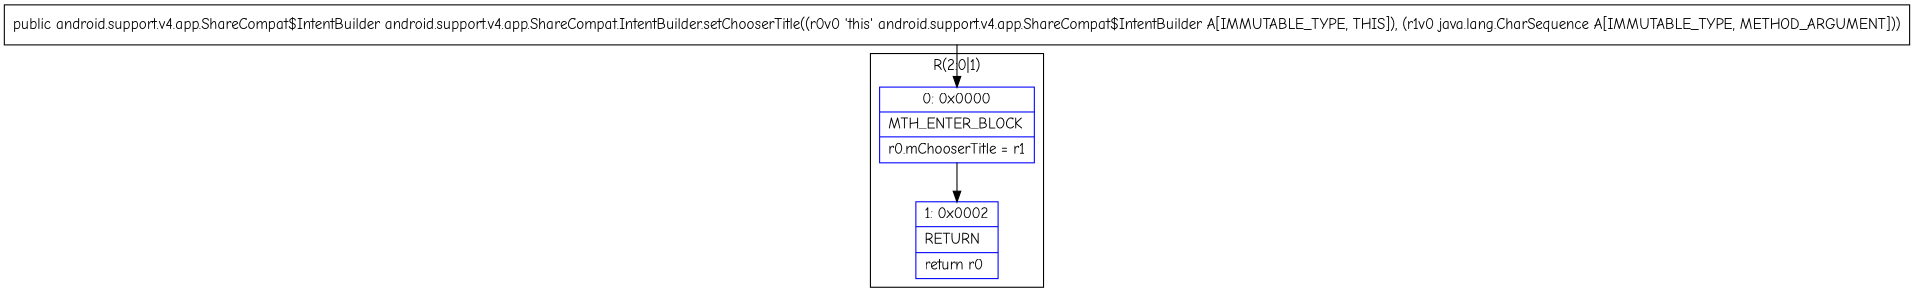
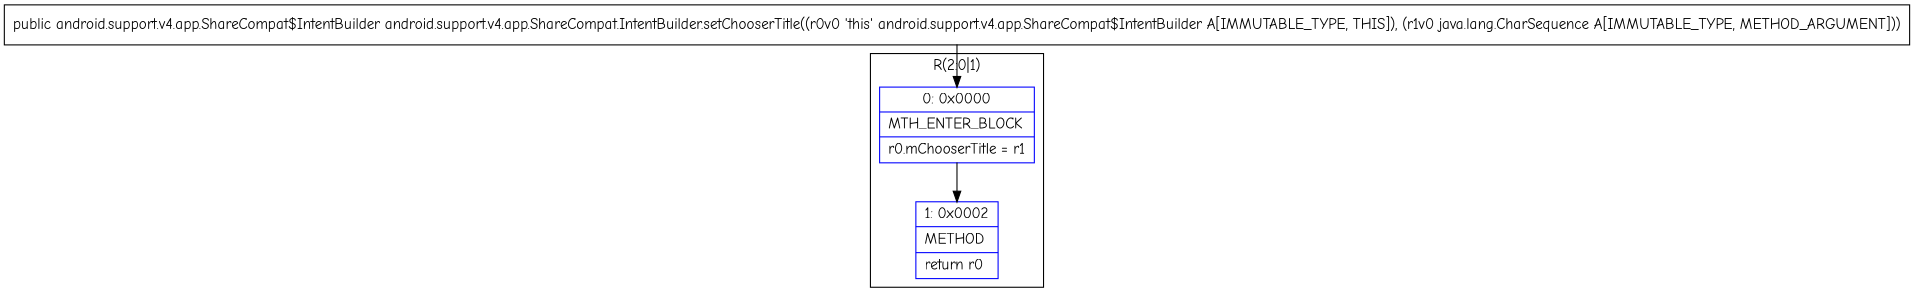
(953, 239) -> (955, 239)
